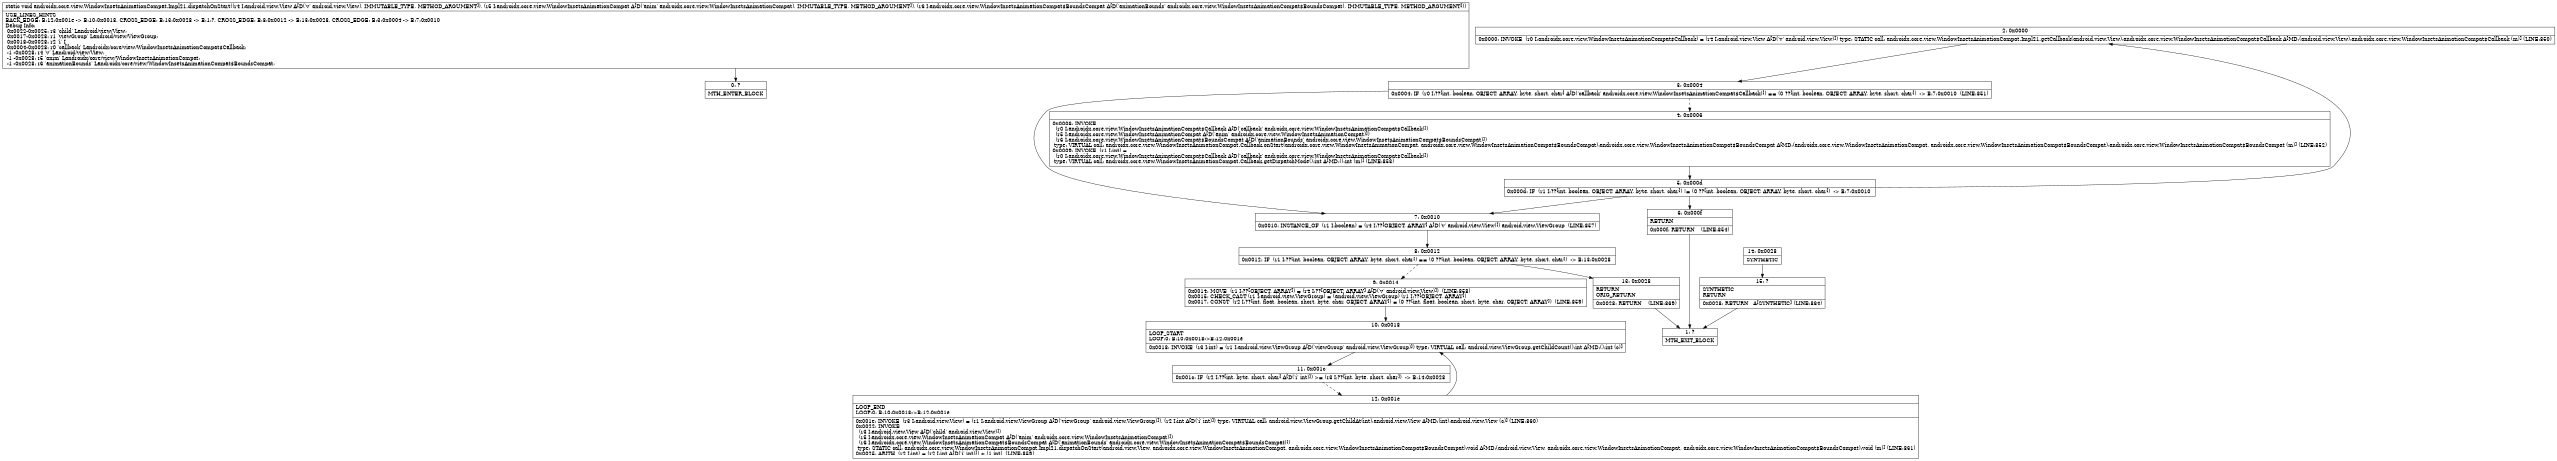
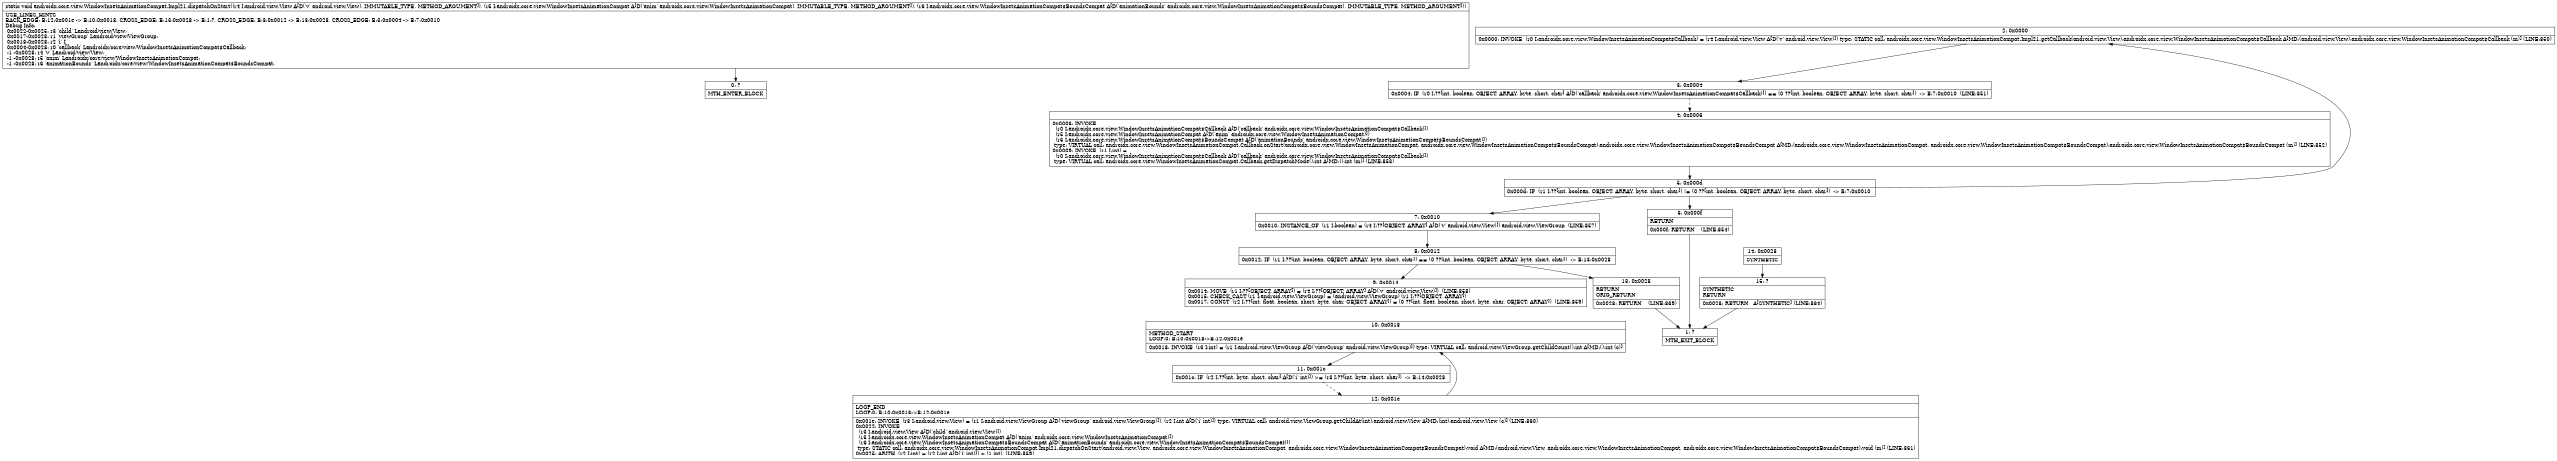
(1047, 111) -> none
(1411, 271) -> (1411, 271)
(1386, 312) -> none
(1166, 334) -> (1171, 334)
